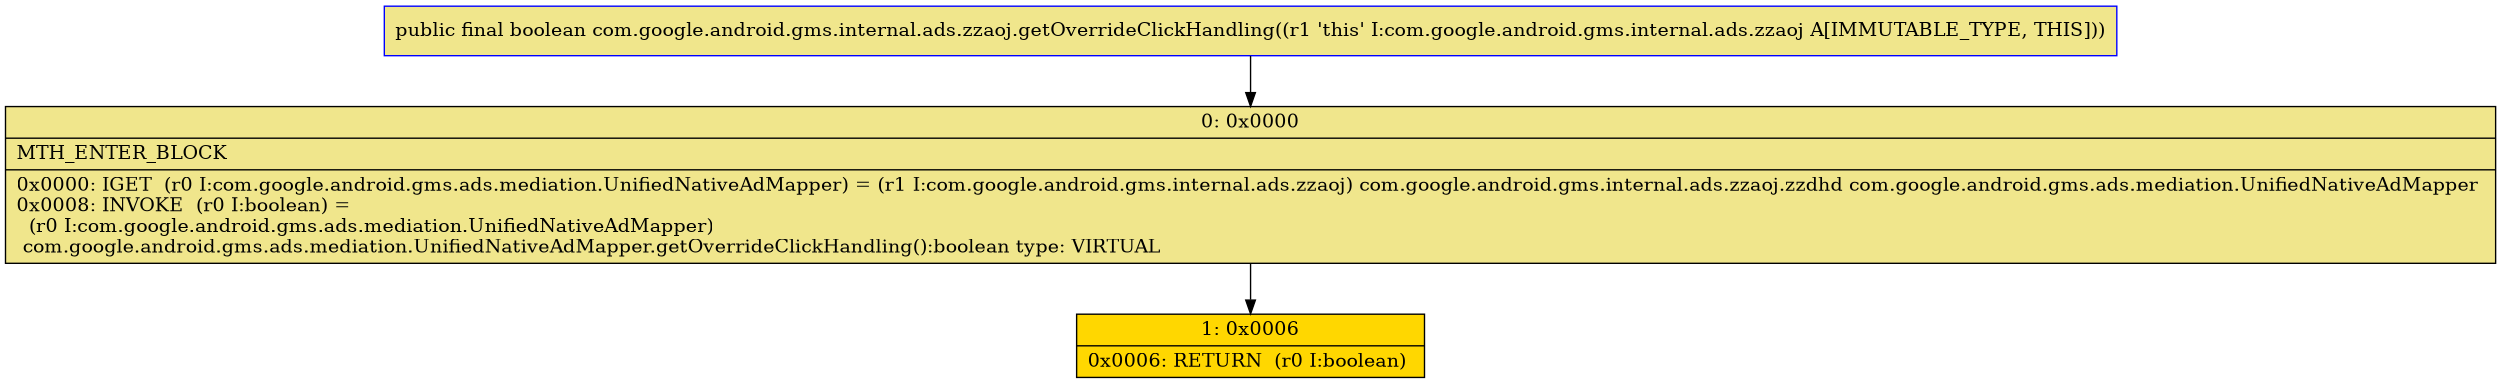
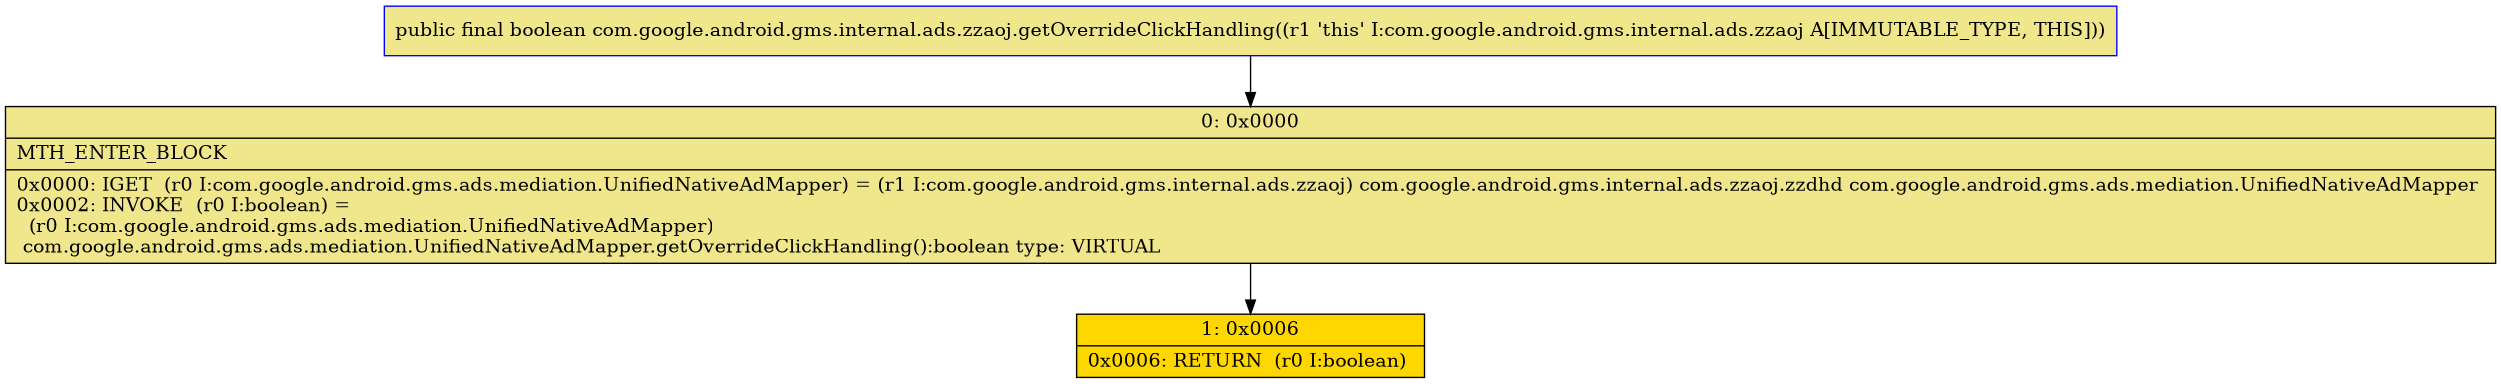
(187, 206) -> (187, 206)
